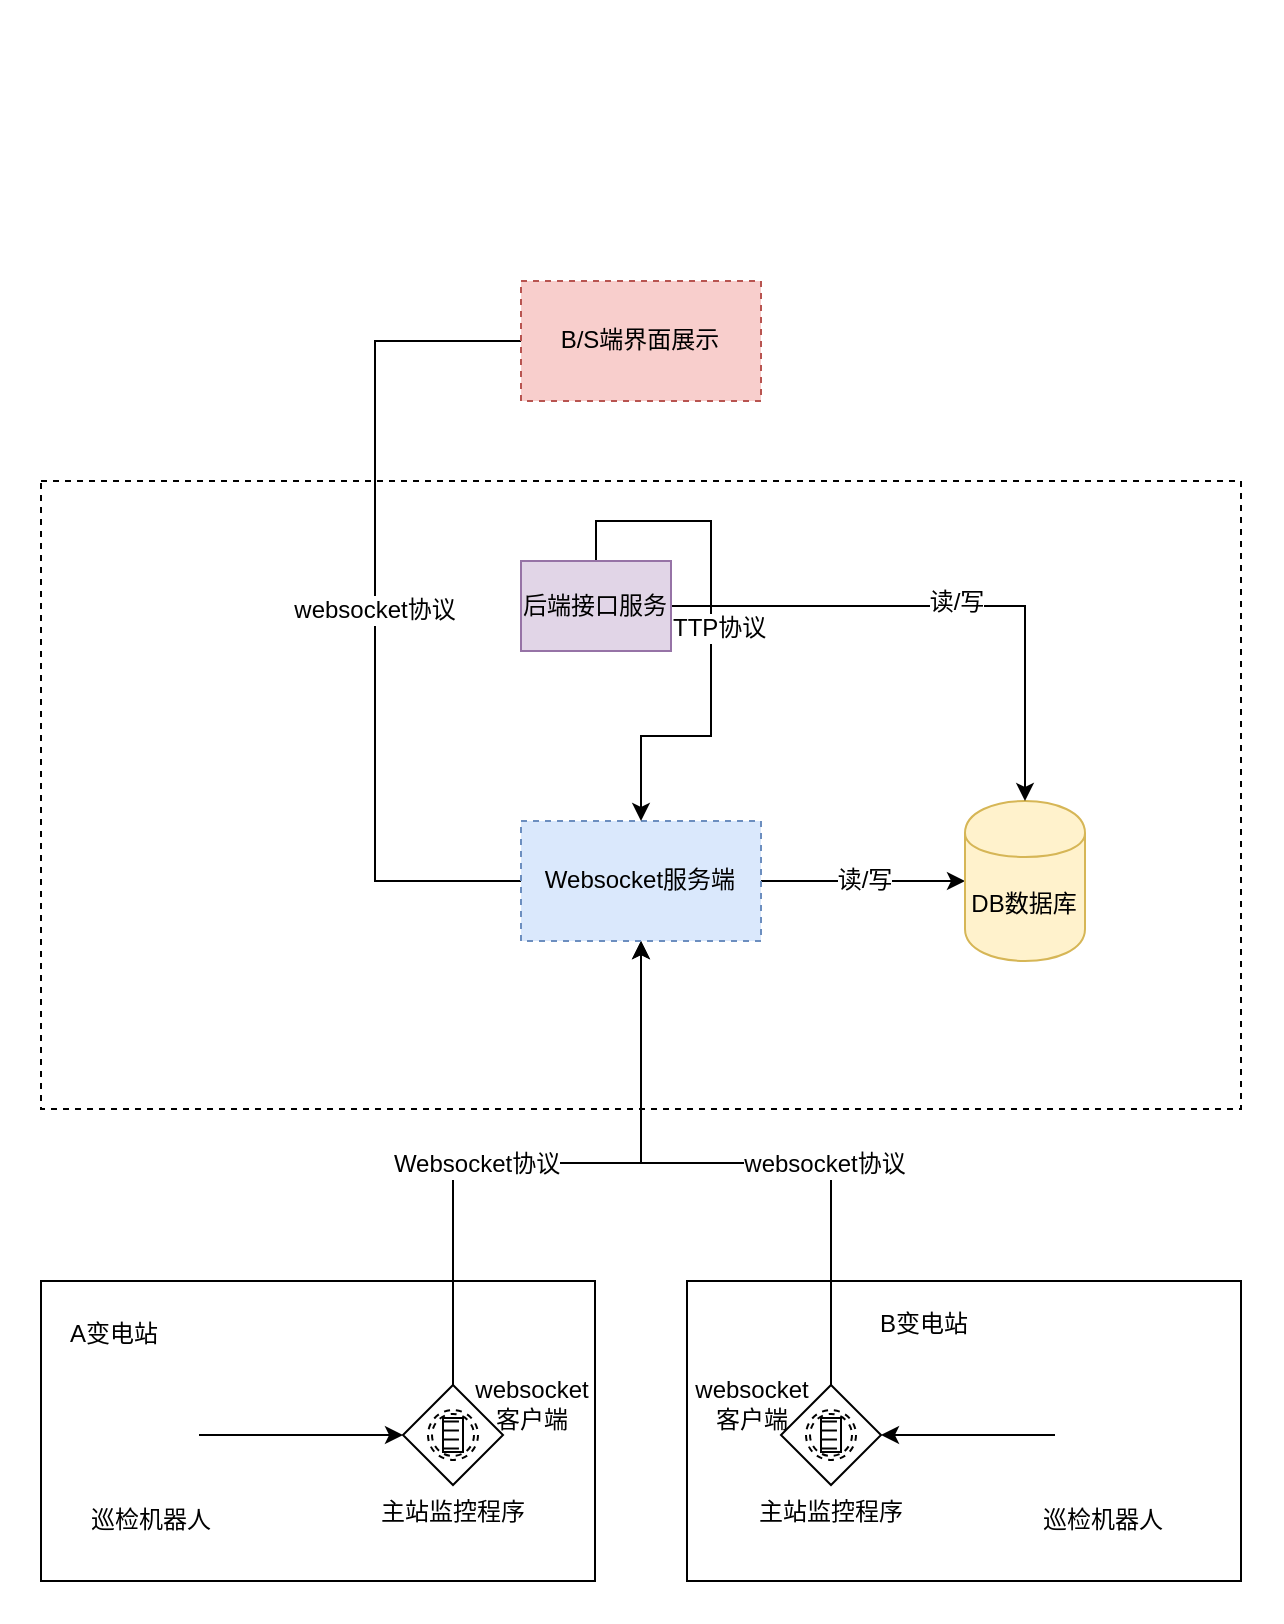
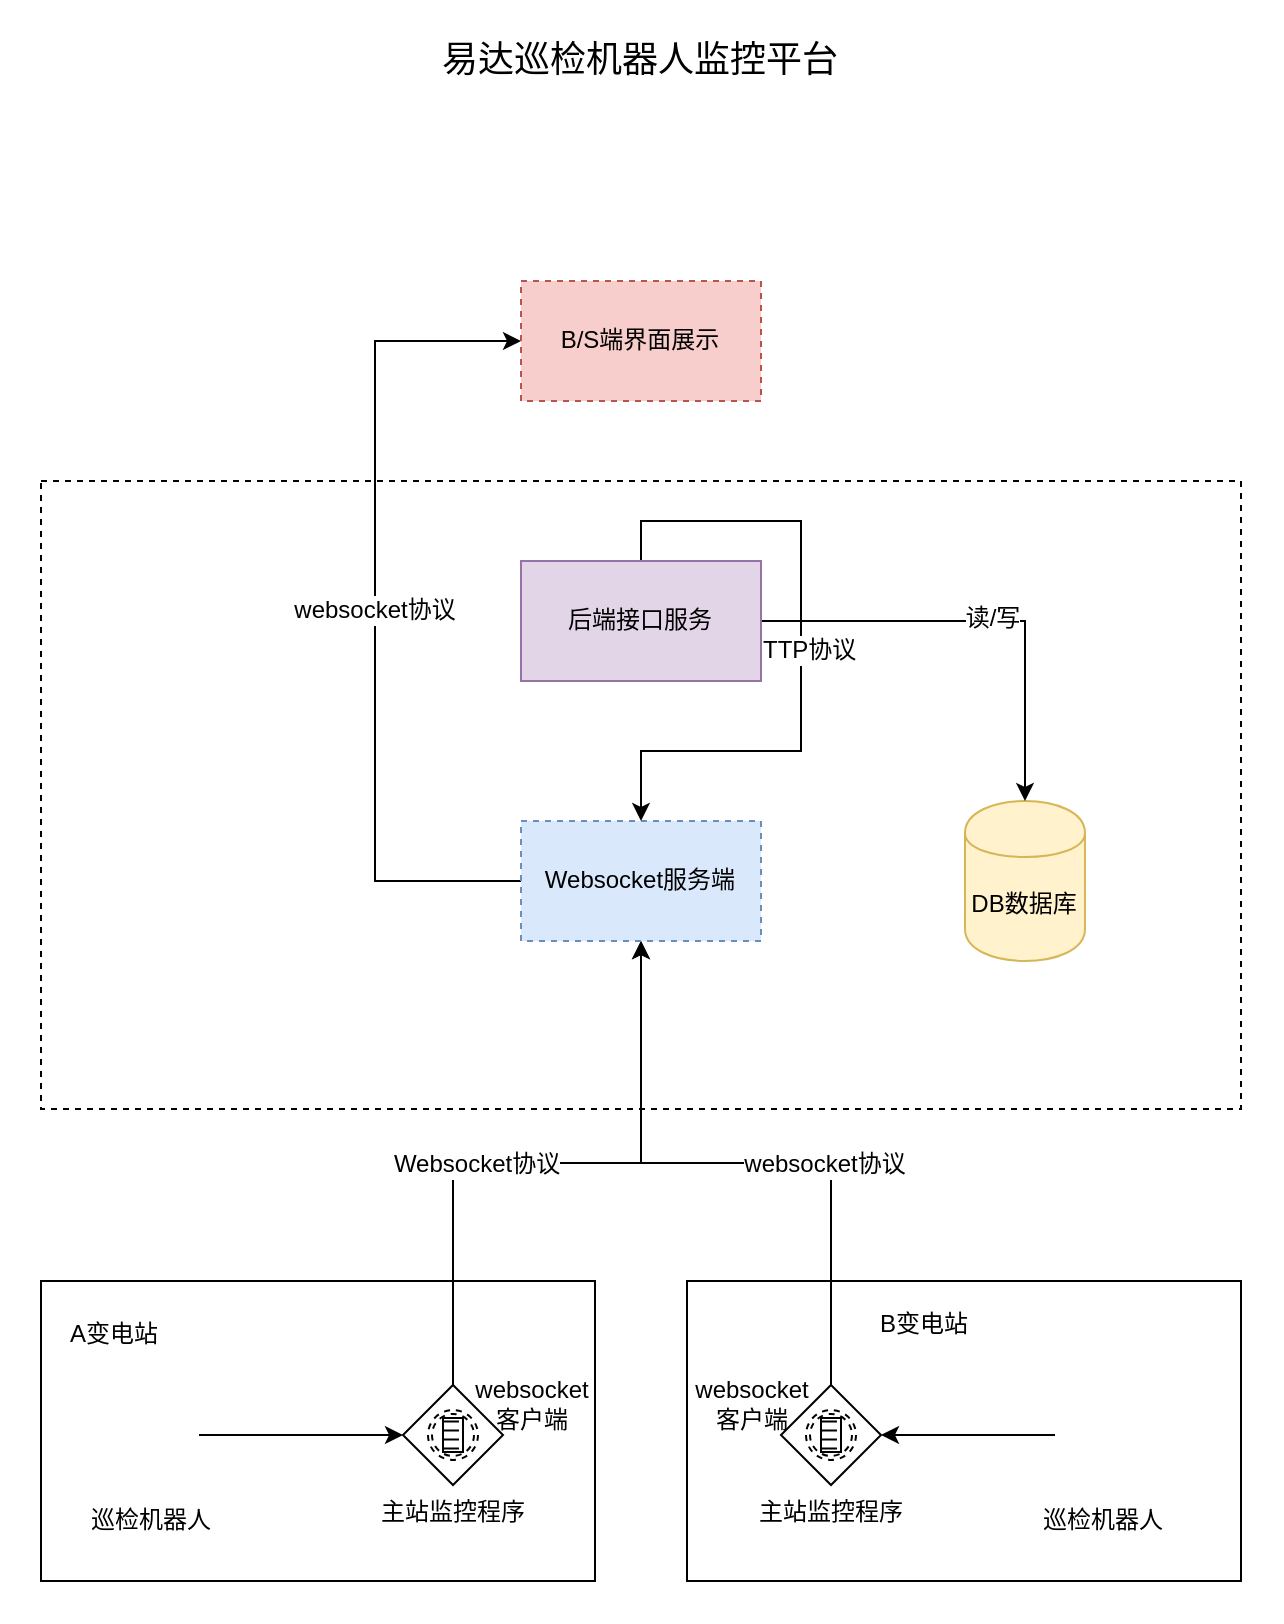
none -> (641, 61)
(512, 341) -> (506, 341)
(596, 606) -> (641, 621)
(856, 881) -> none
